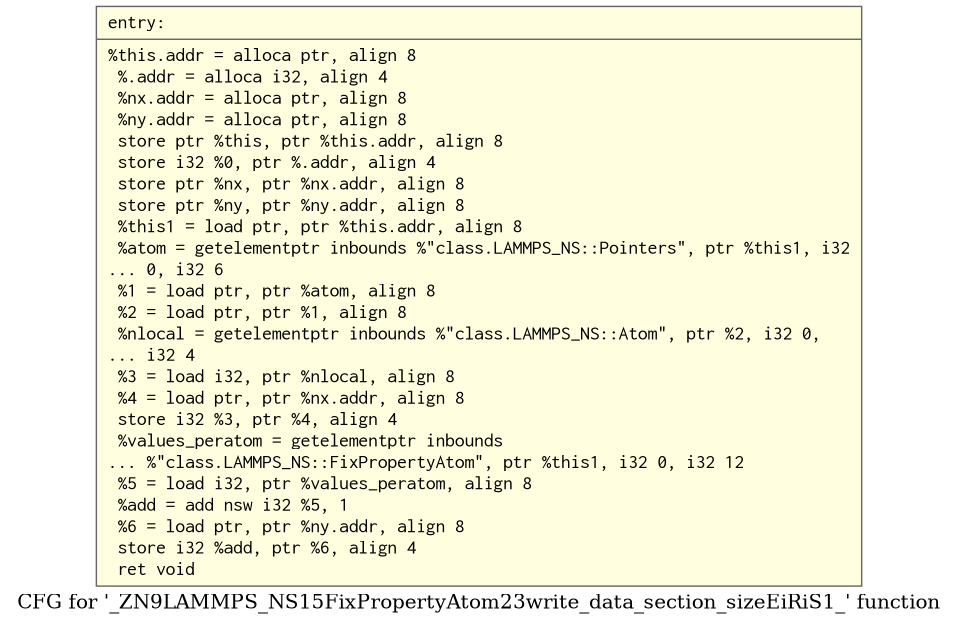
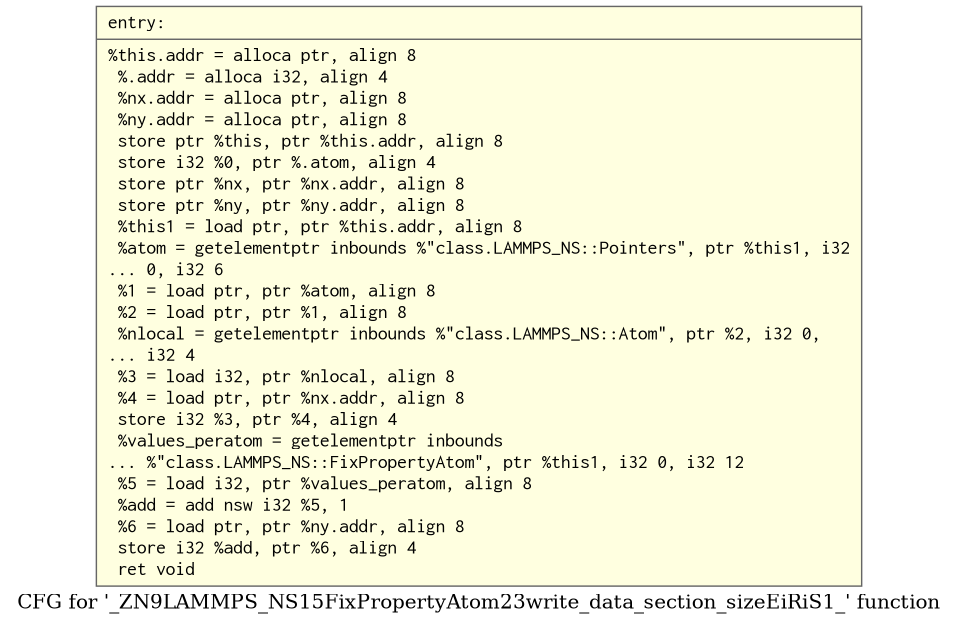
(272, 162) -> (272, 162)
